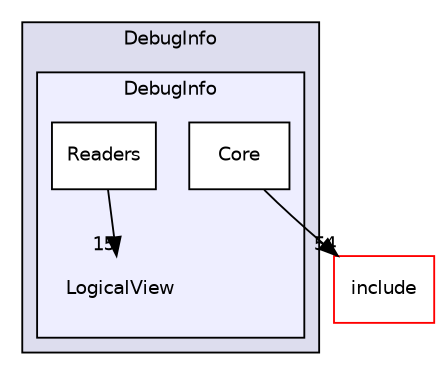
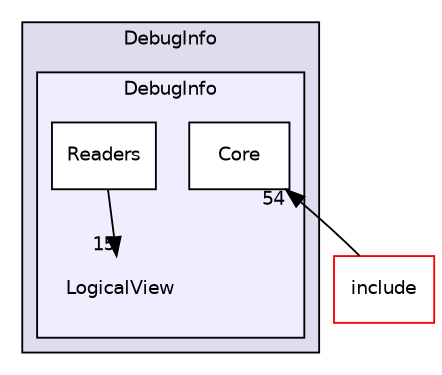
(293, 217) -> (331, 229)
